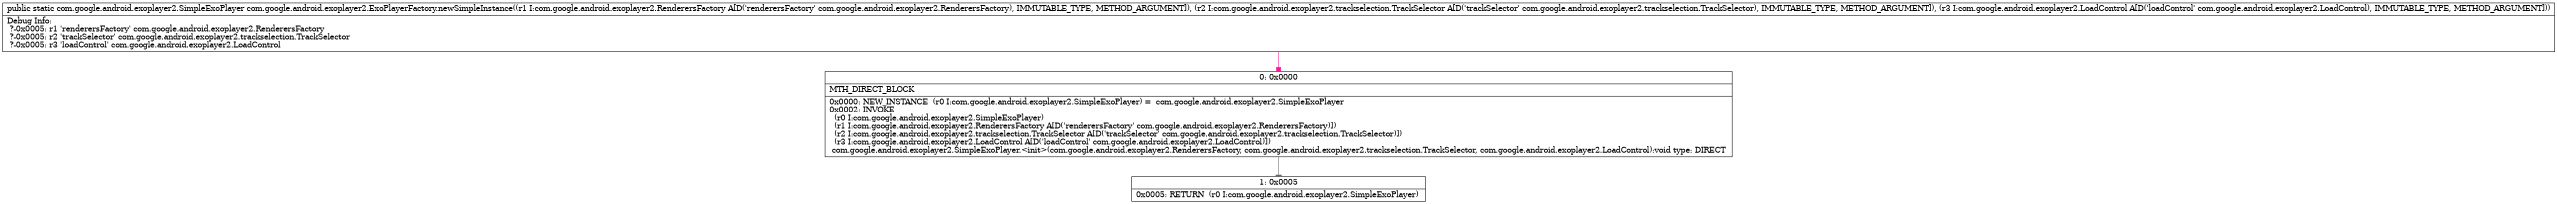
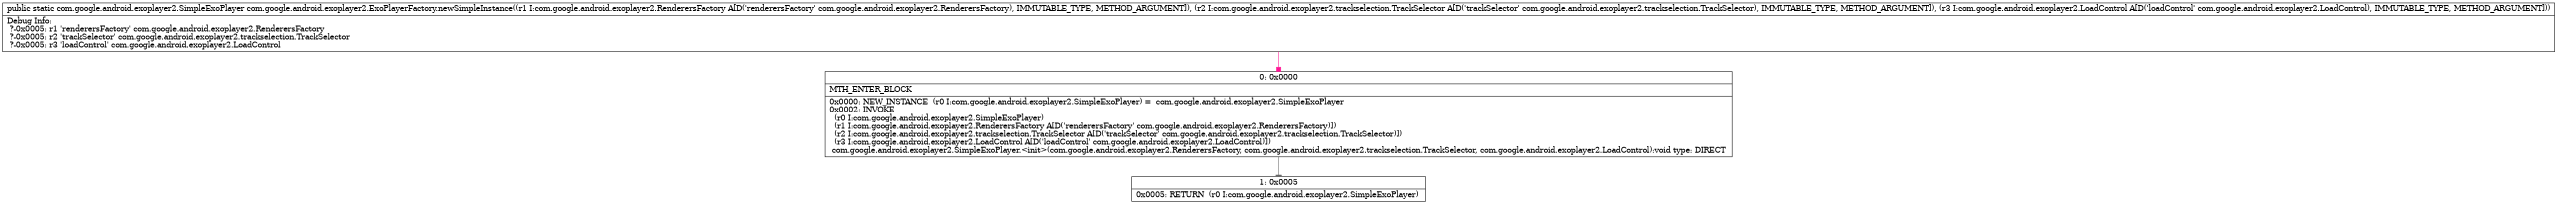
(872, 90) -> (871, 90)
